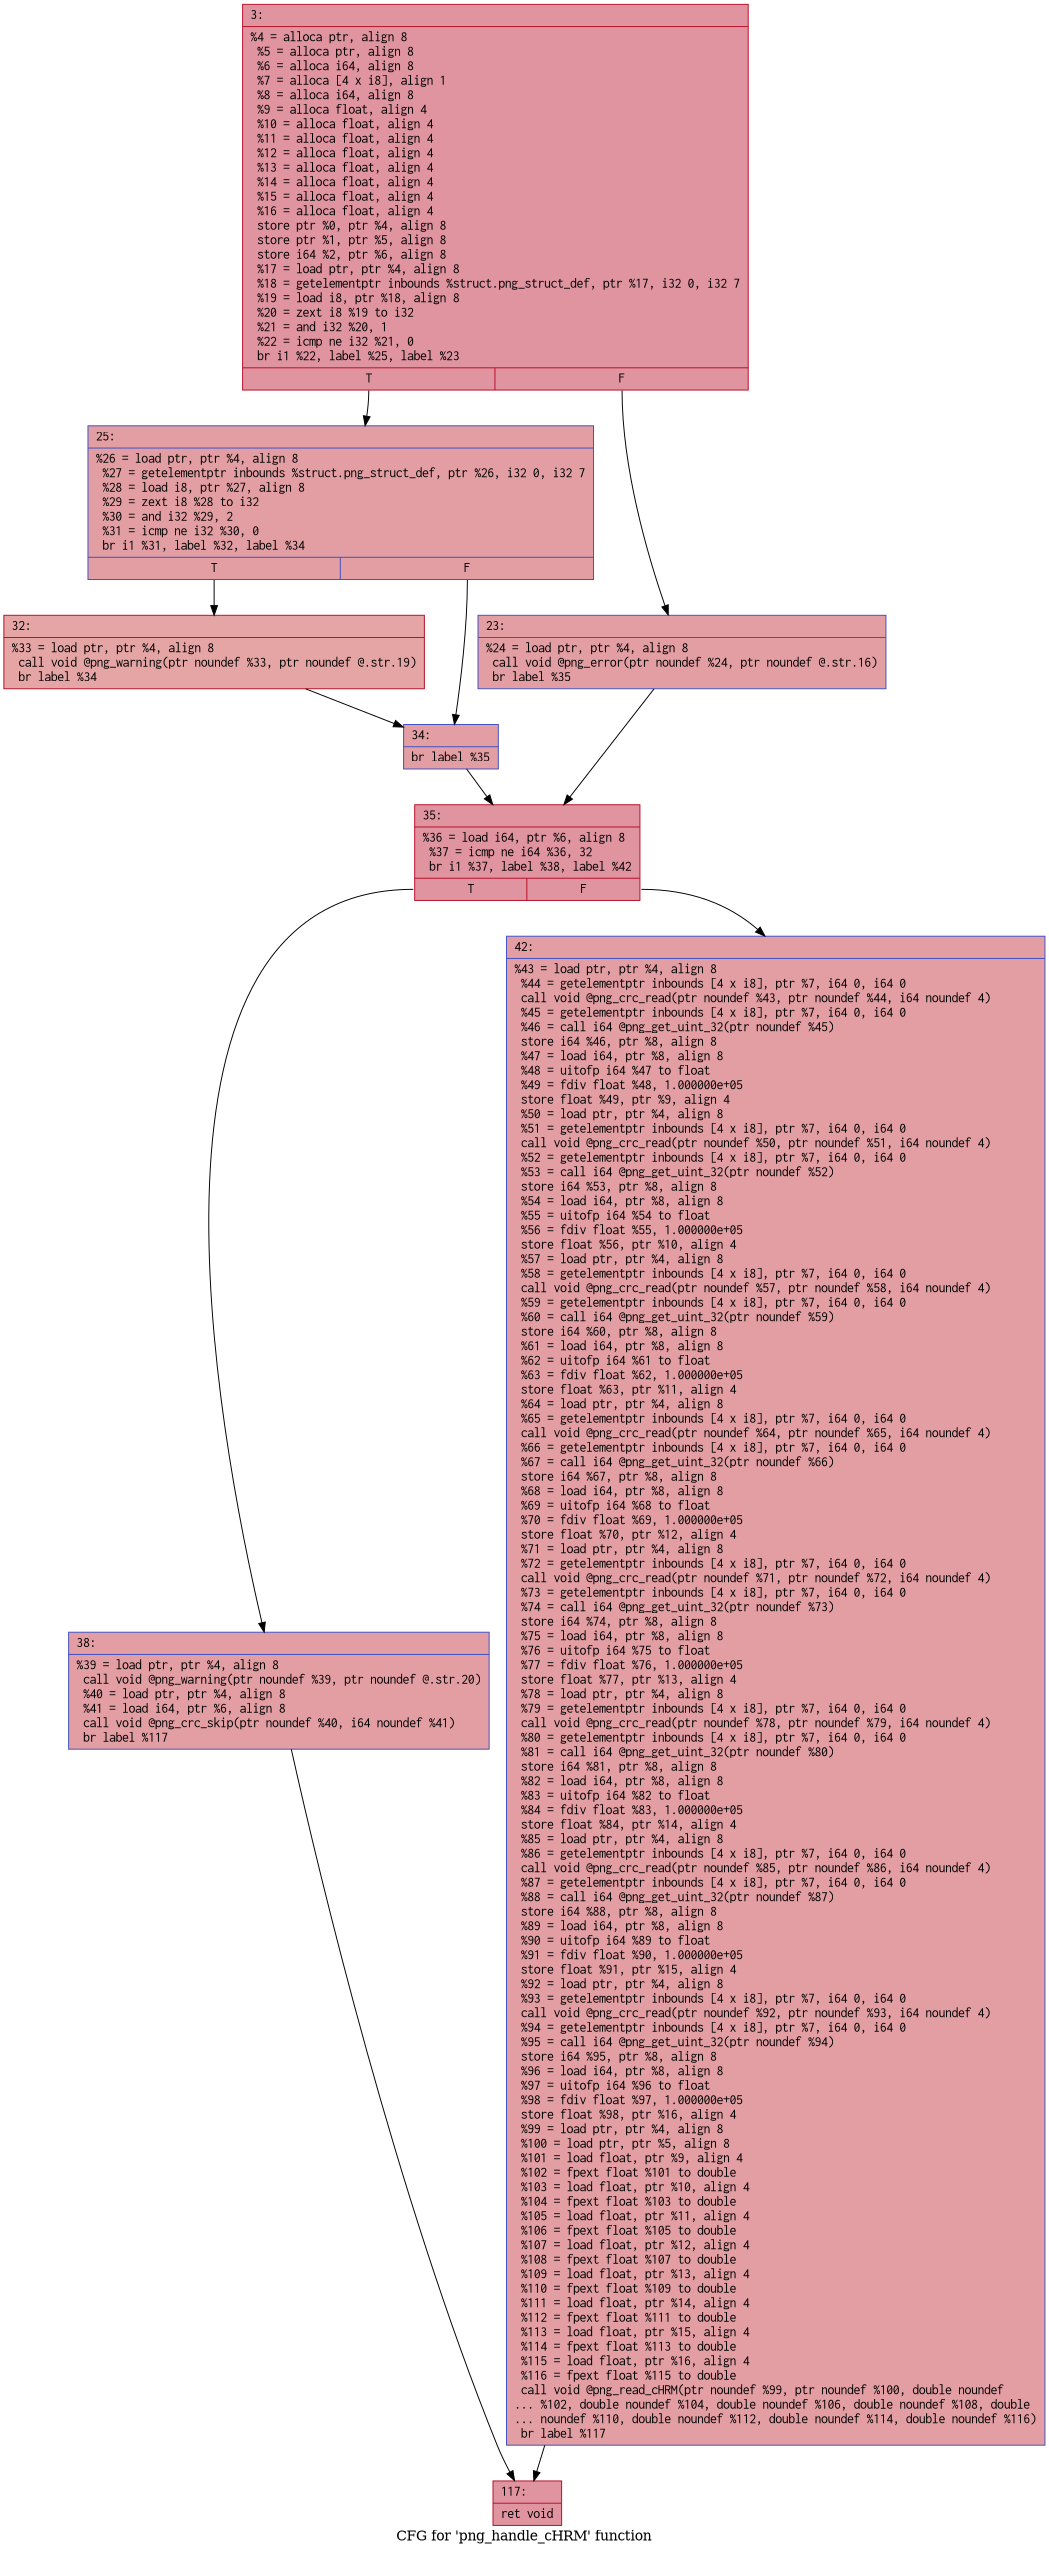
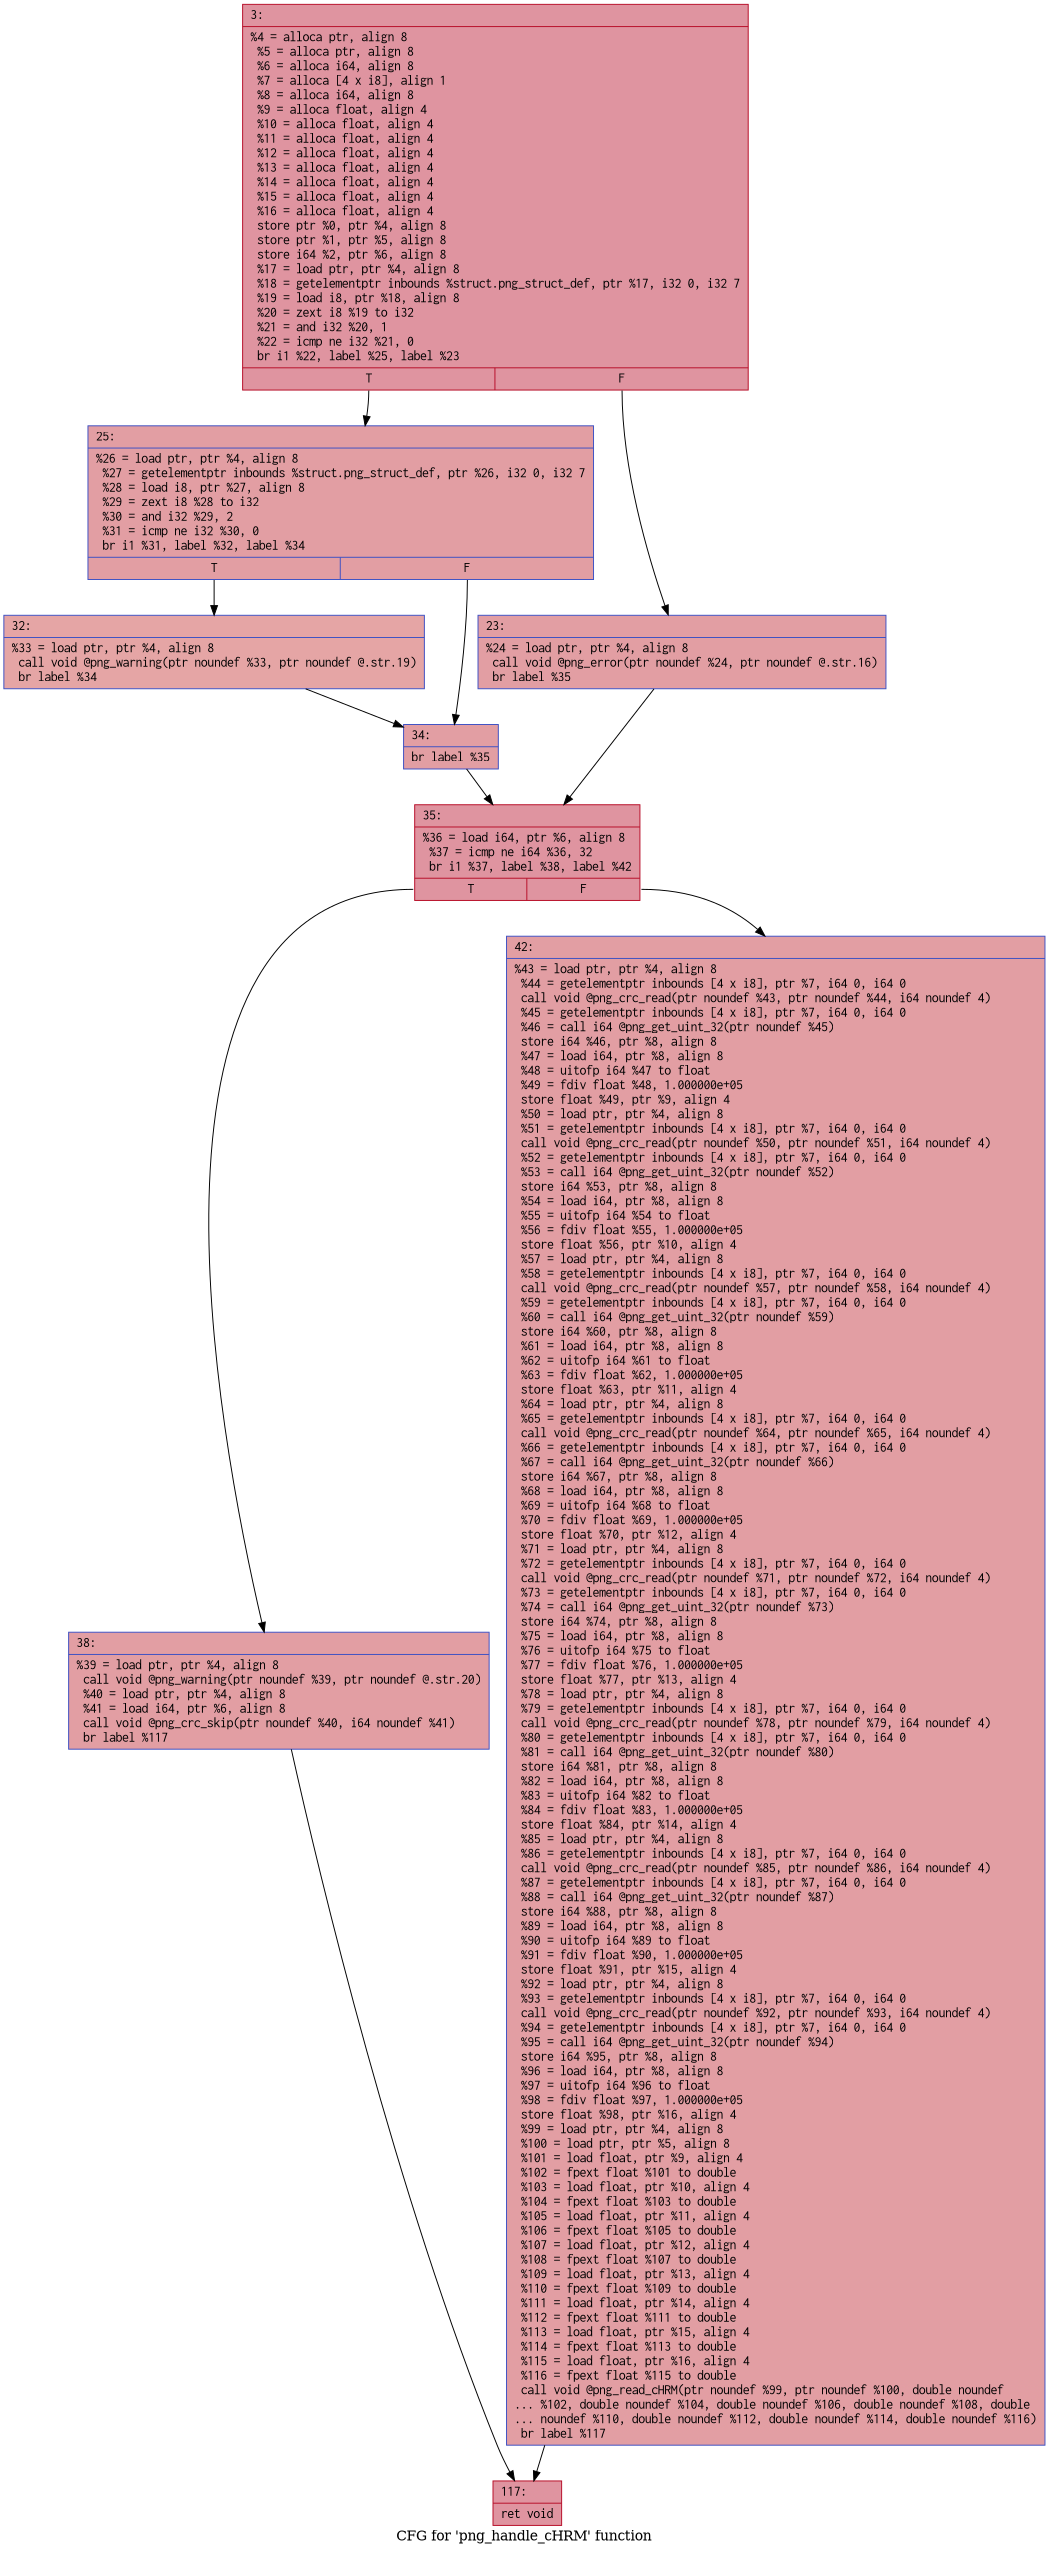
(214, 652) -> (214, 652)
